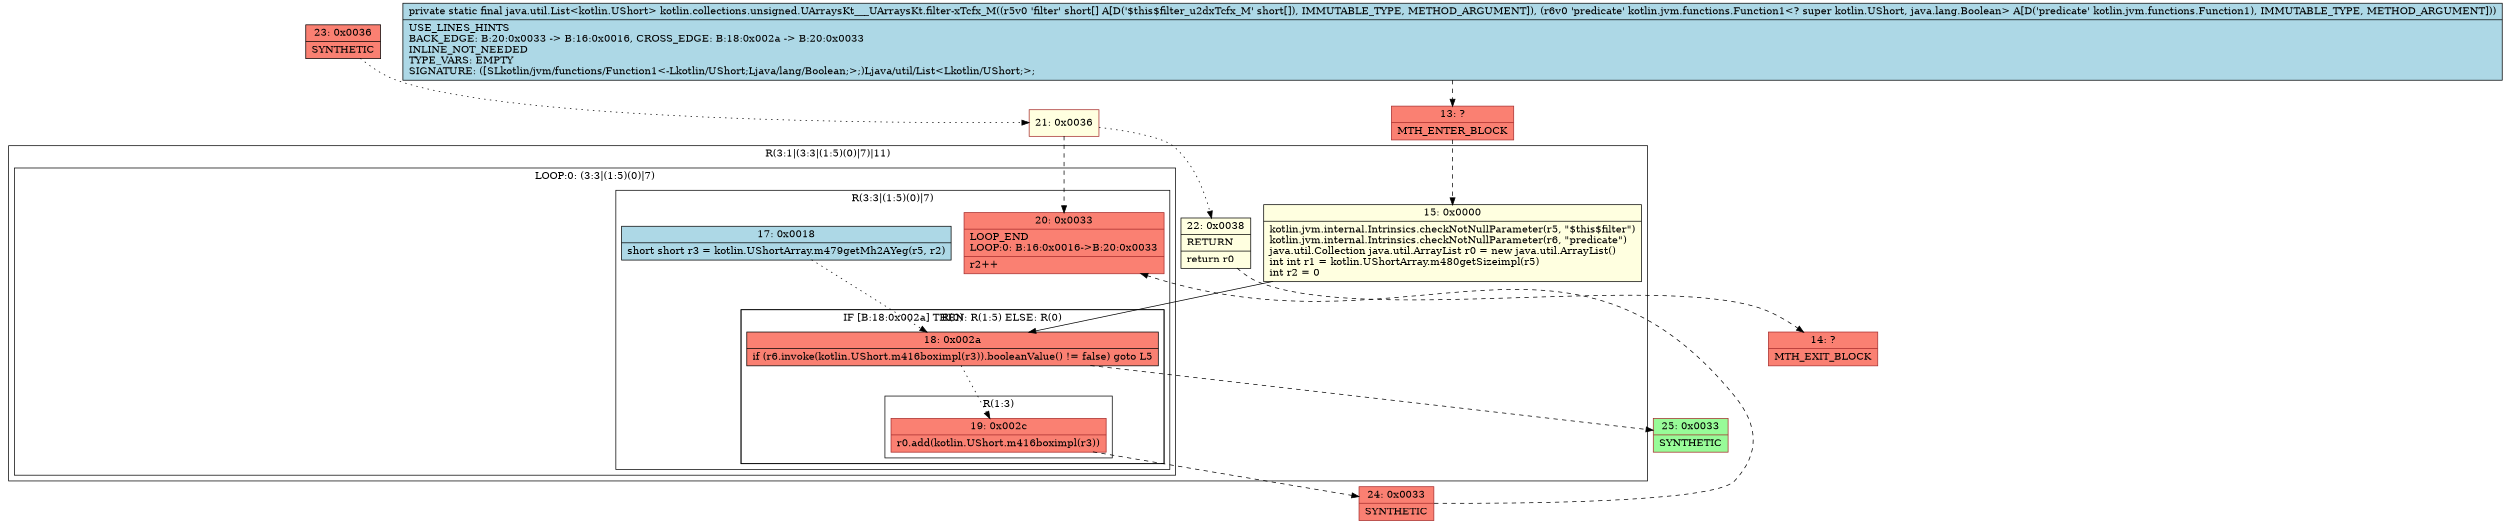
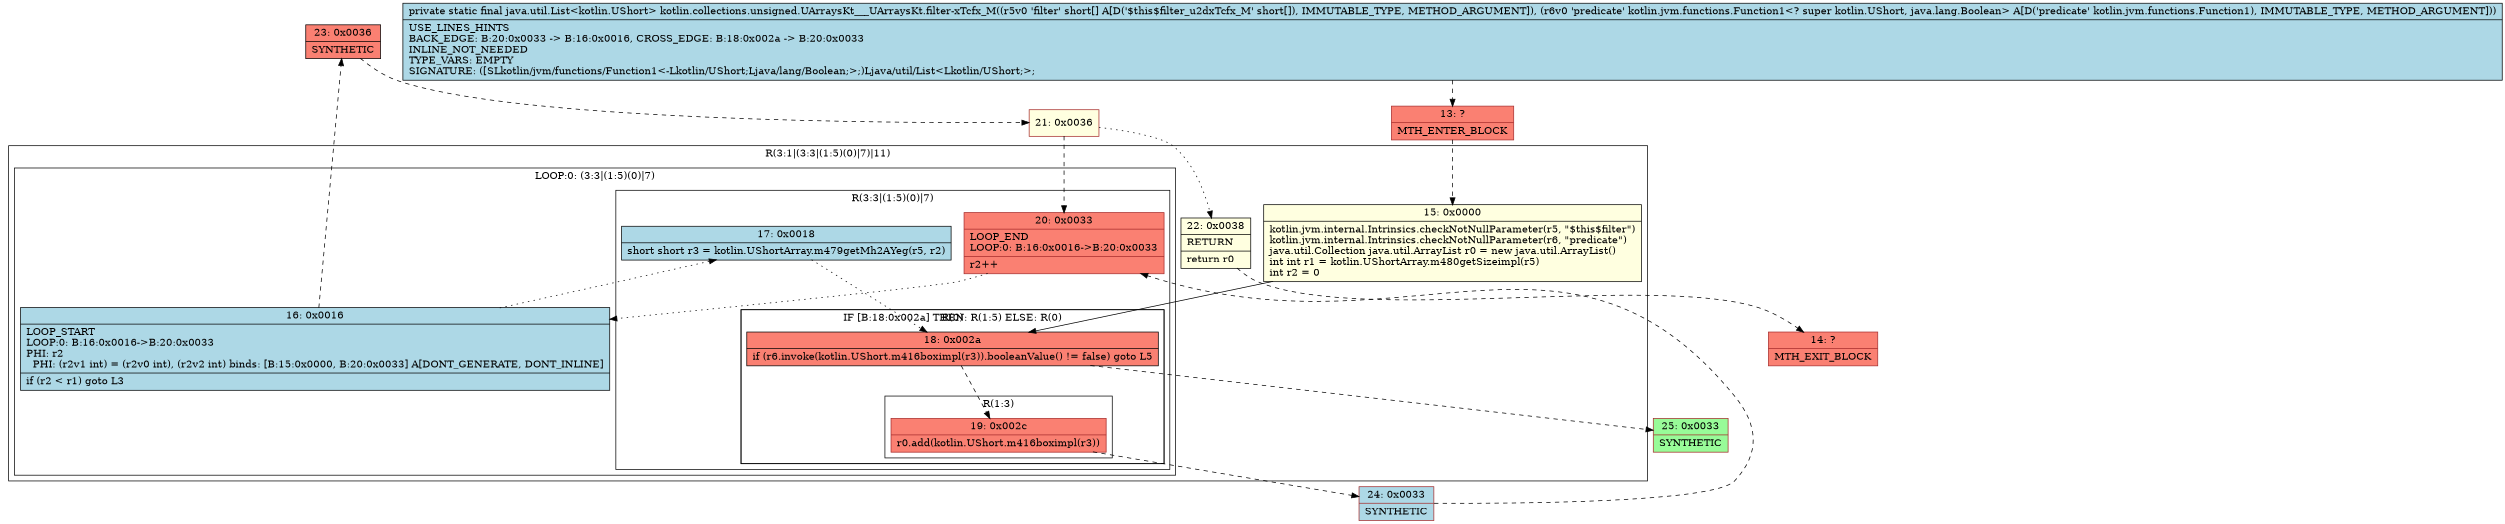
(686, 116) -> (686, 116)
none -> (315, 349)
(974, 389) -> (974, 389)
(1396, 504) -> (1396, 504)
